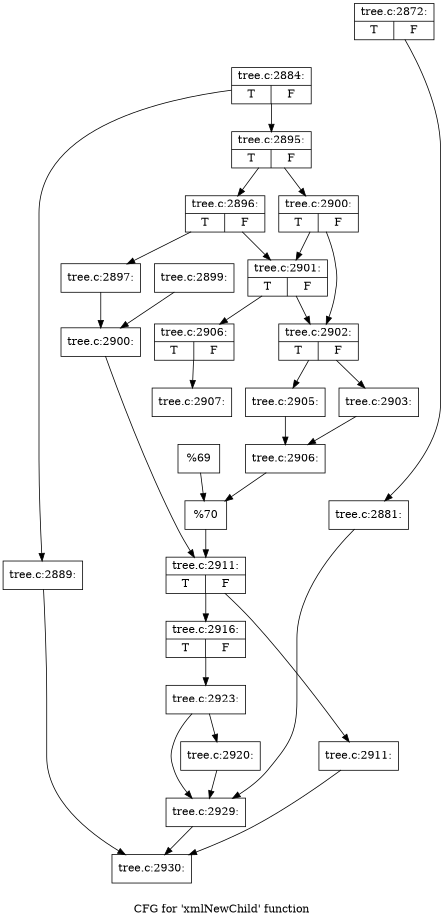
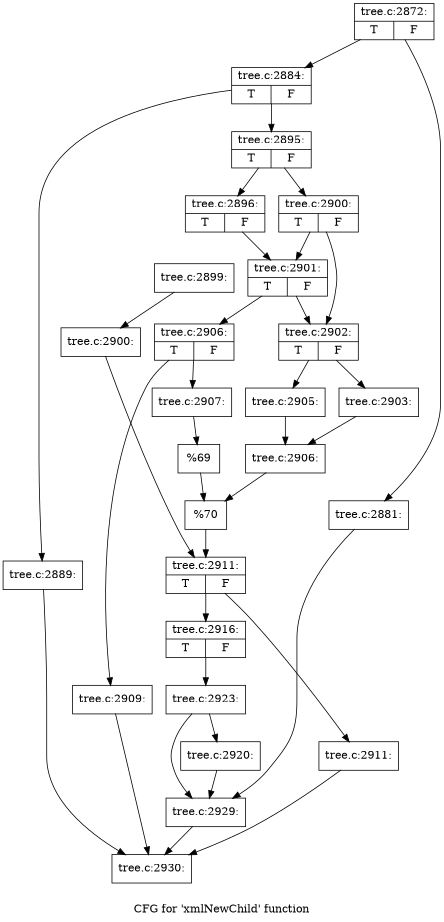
none -> (336, 52)
(101, 278) -> none
none -> (195, 427)
none -> (112, 700)
